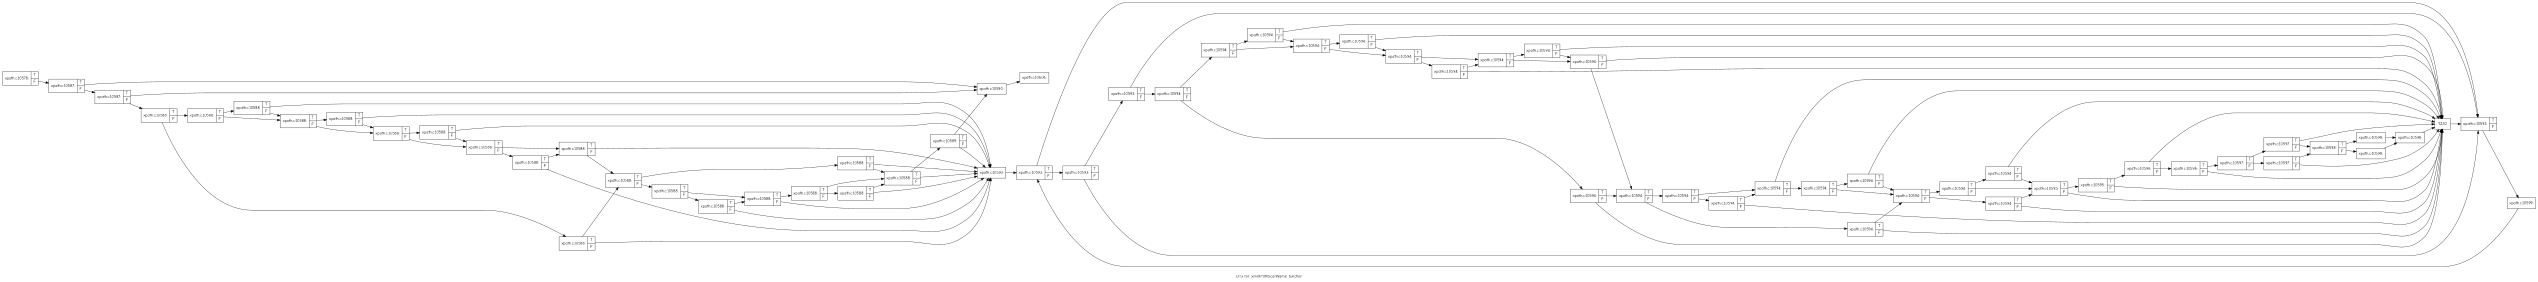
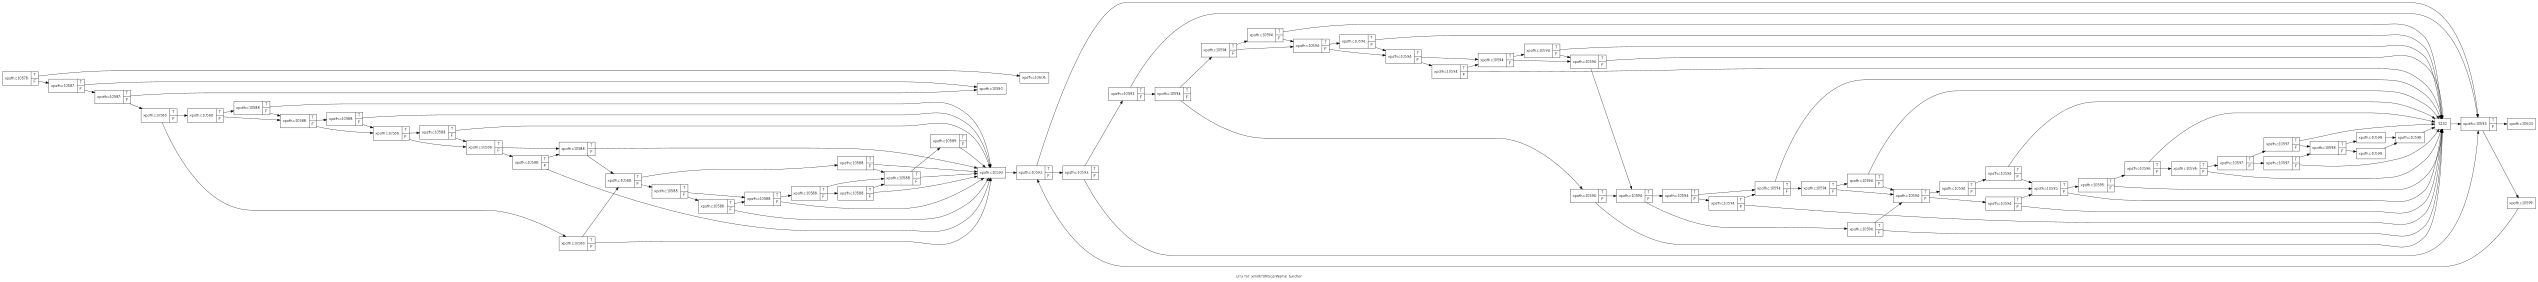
(1012, 84) -> (528, 71)
(971, 114) -> none
none -> (2521, 124)
